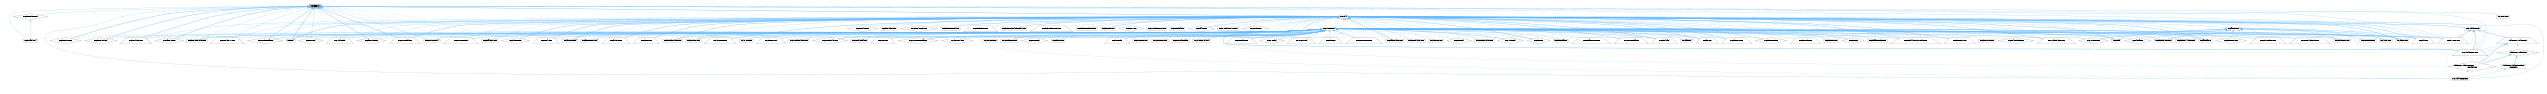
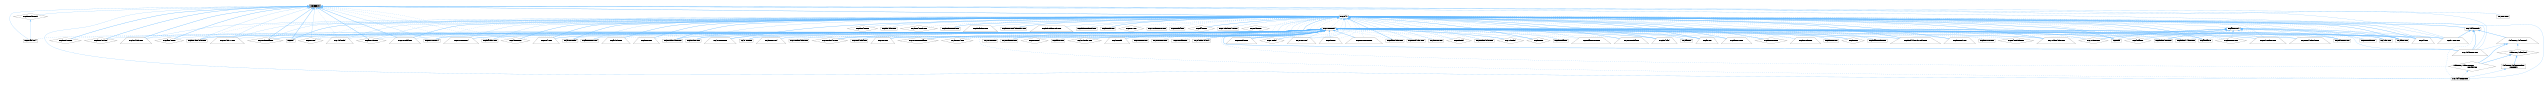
none -> (1085, 41)
(1180, 41) -> (1180, 41)
